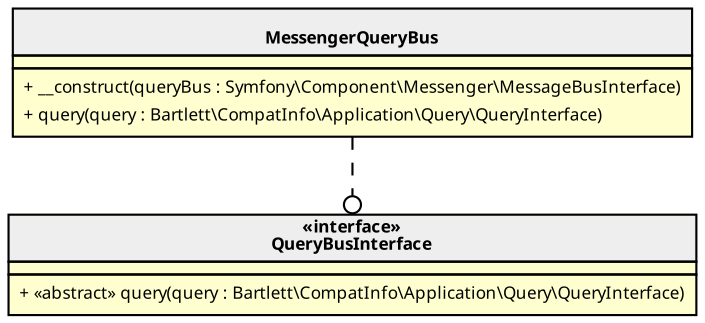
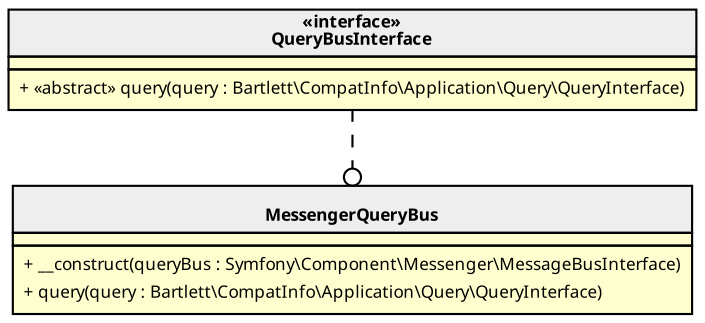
(352, 166) -> (352, 139)
